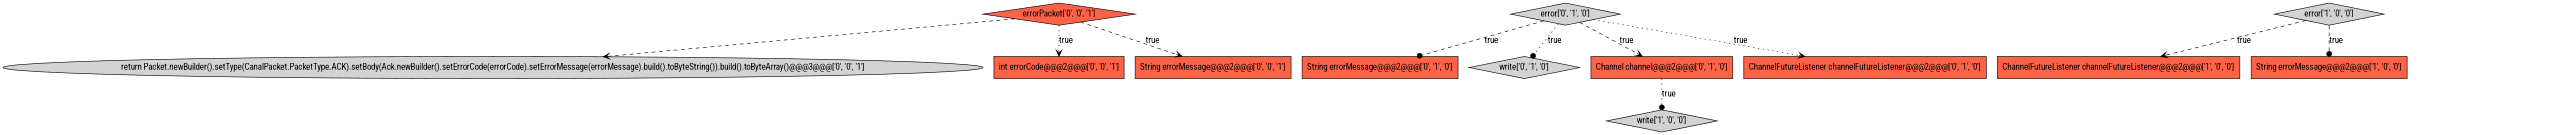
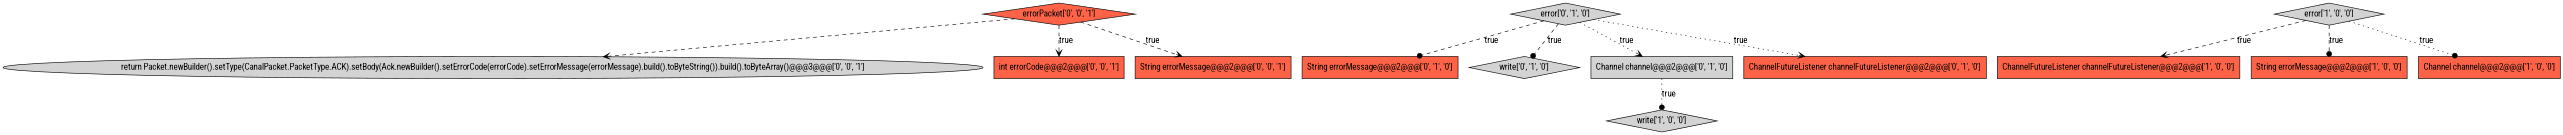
(1059, 38) -> (1059, 38)
(1608, 38) -> (1608, 38)
(1547, 39) -> (1547, 39)
(1662, 68) -> (1662, 68)
none -> (2489, 68)
